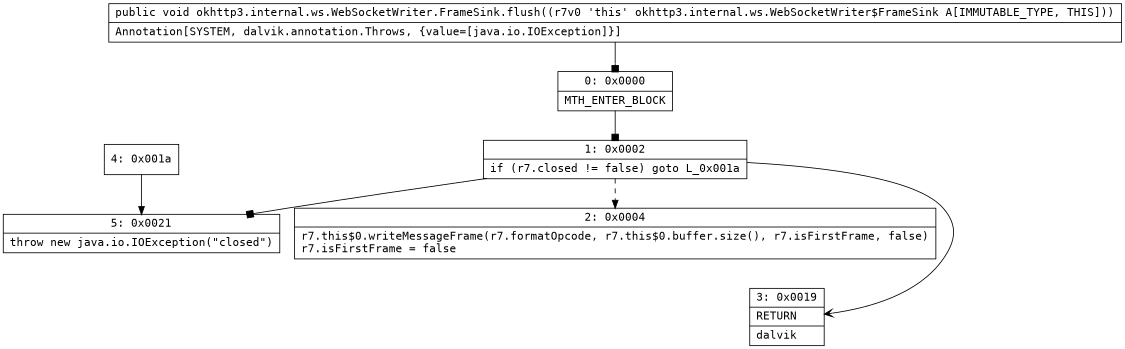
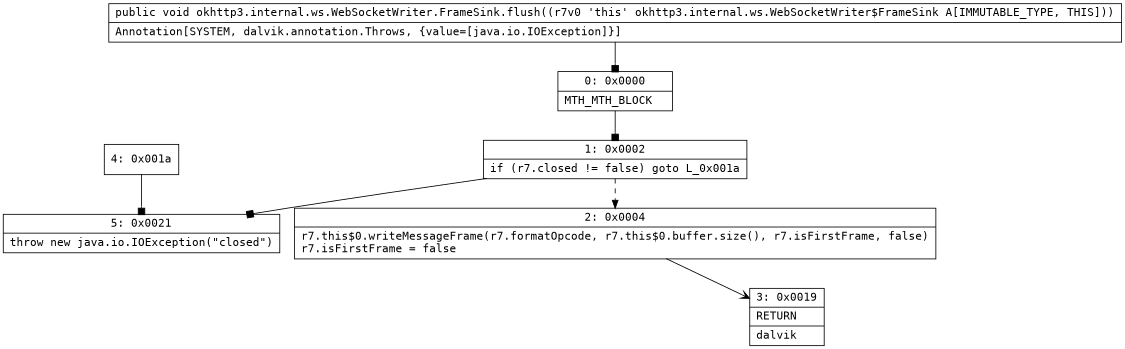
(615, 101) -> (609, 101)
(142, 190) -> (142, 190)
(935, 201) -> (704, 277)
